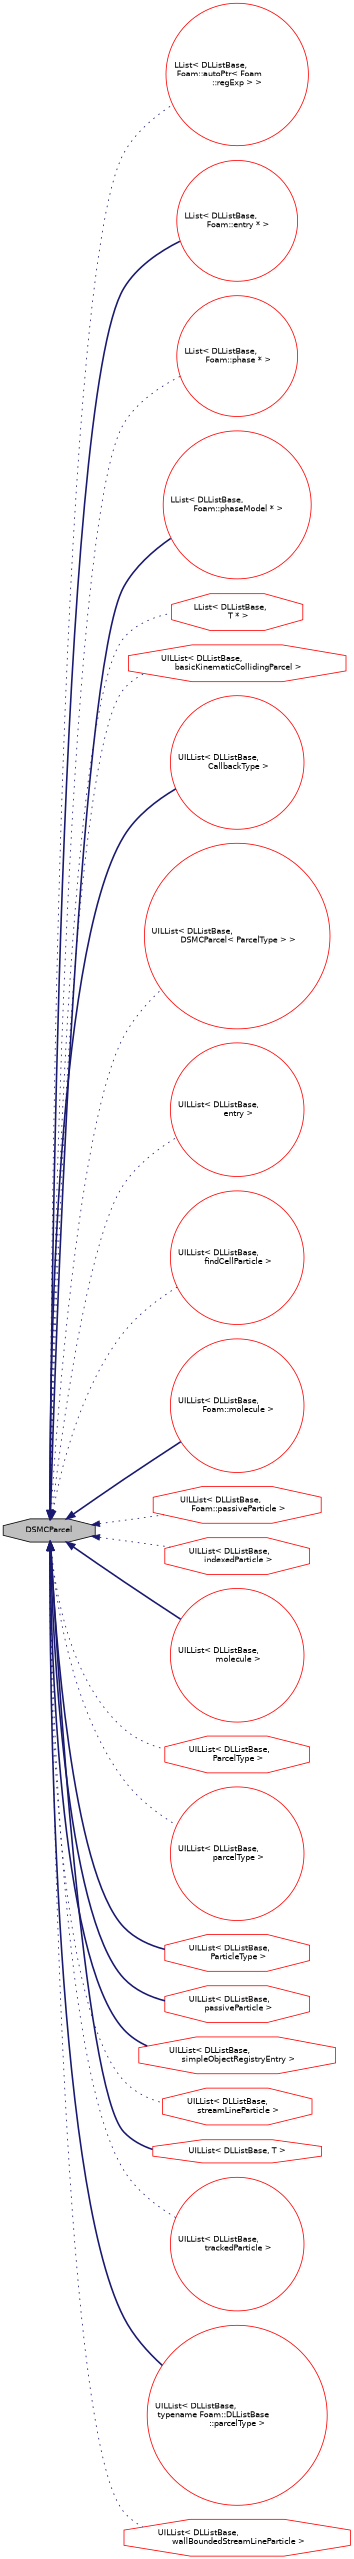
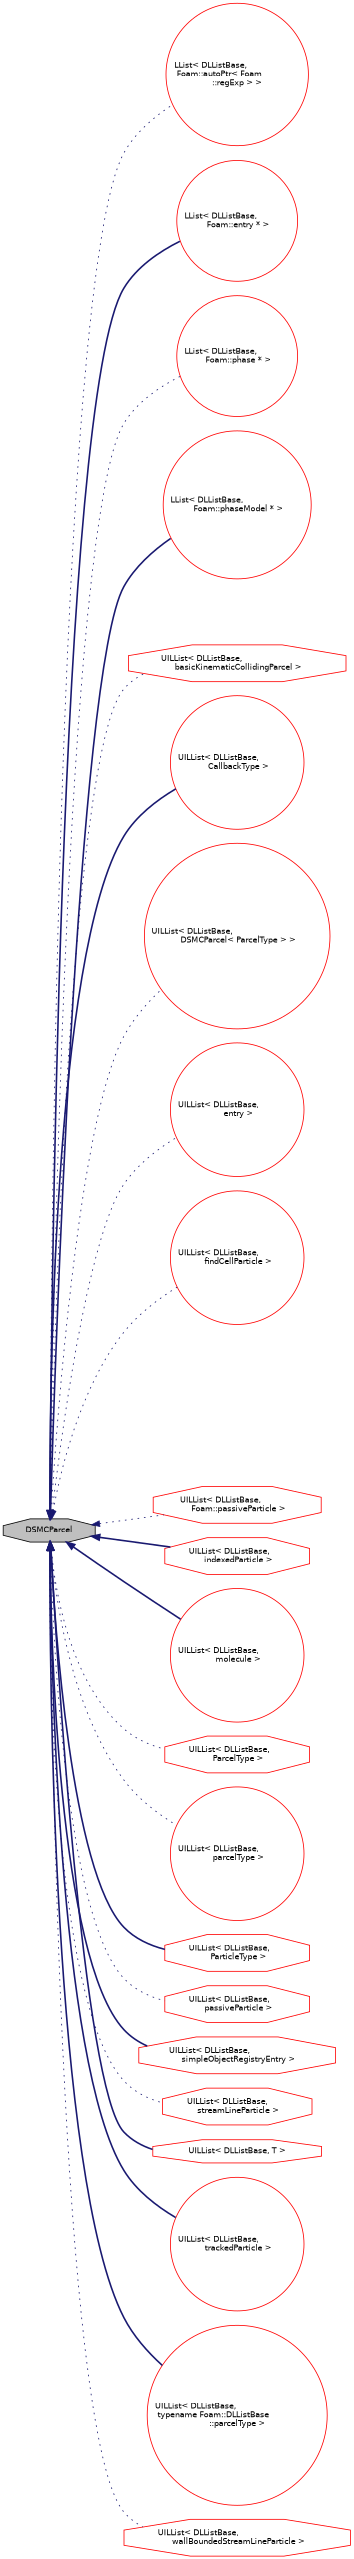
(237, 612) -> none
(237, 1406) -> none
(135, 1542) -> (135, 1542)
(79, 1853) -> (79, 1853)
(71, 1951) -> (71, 1951)
